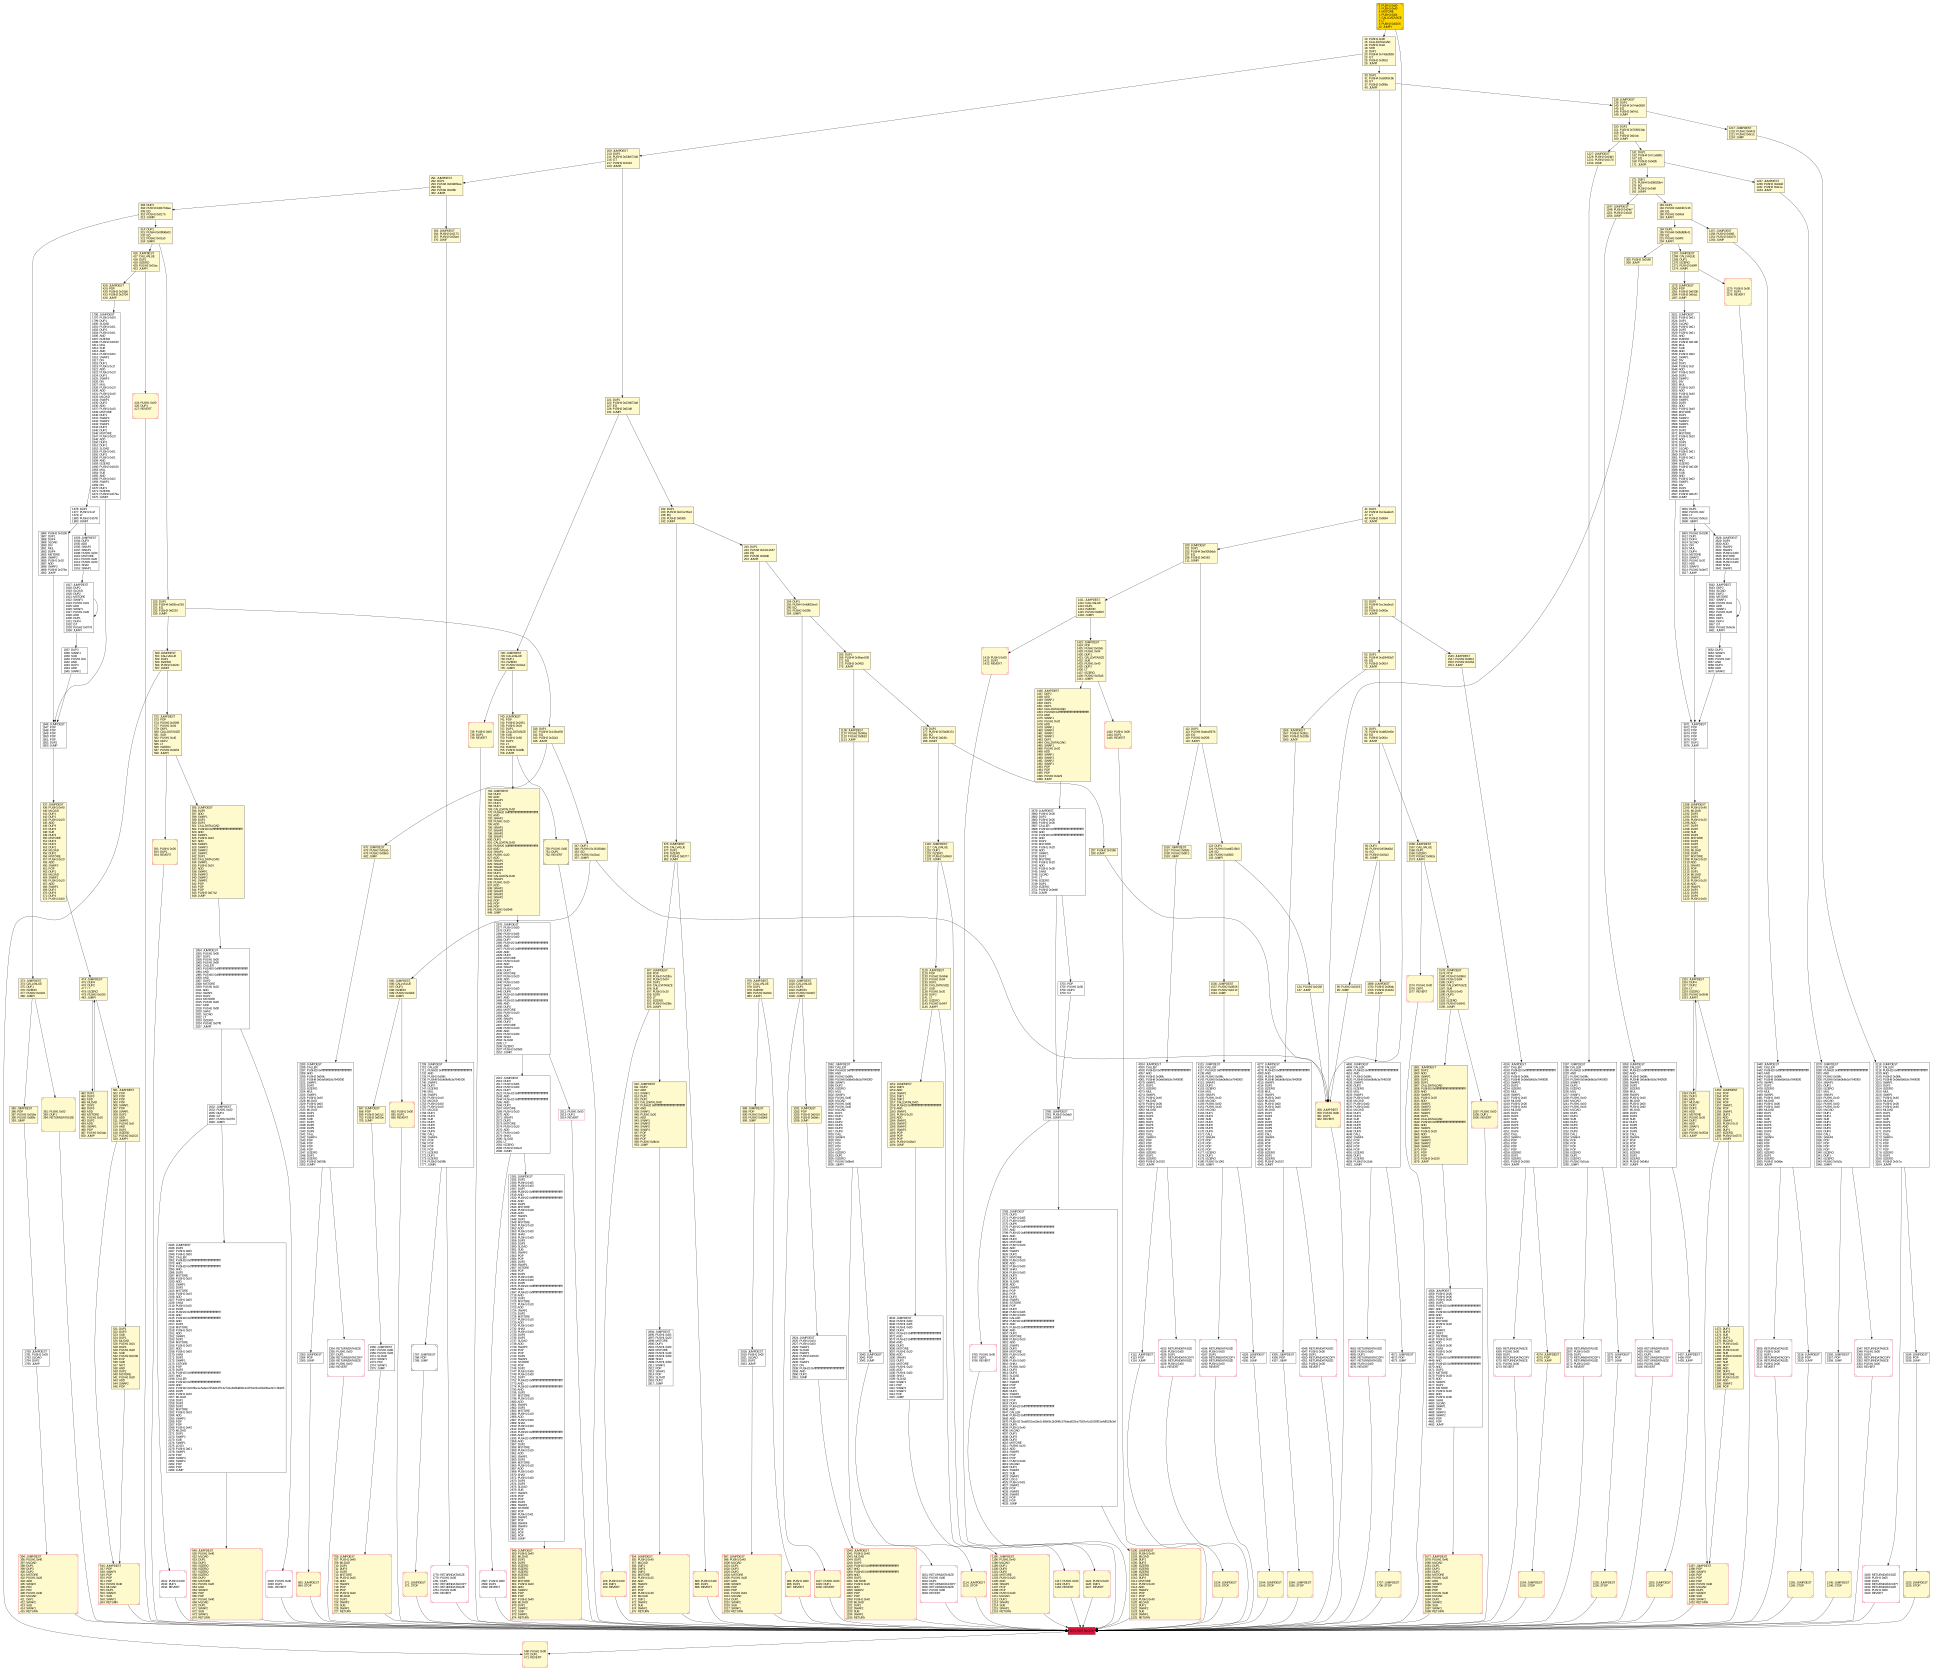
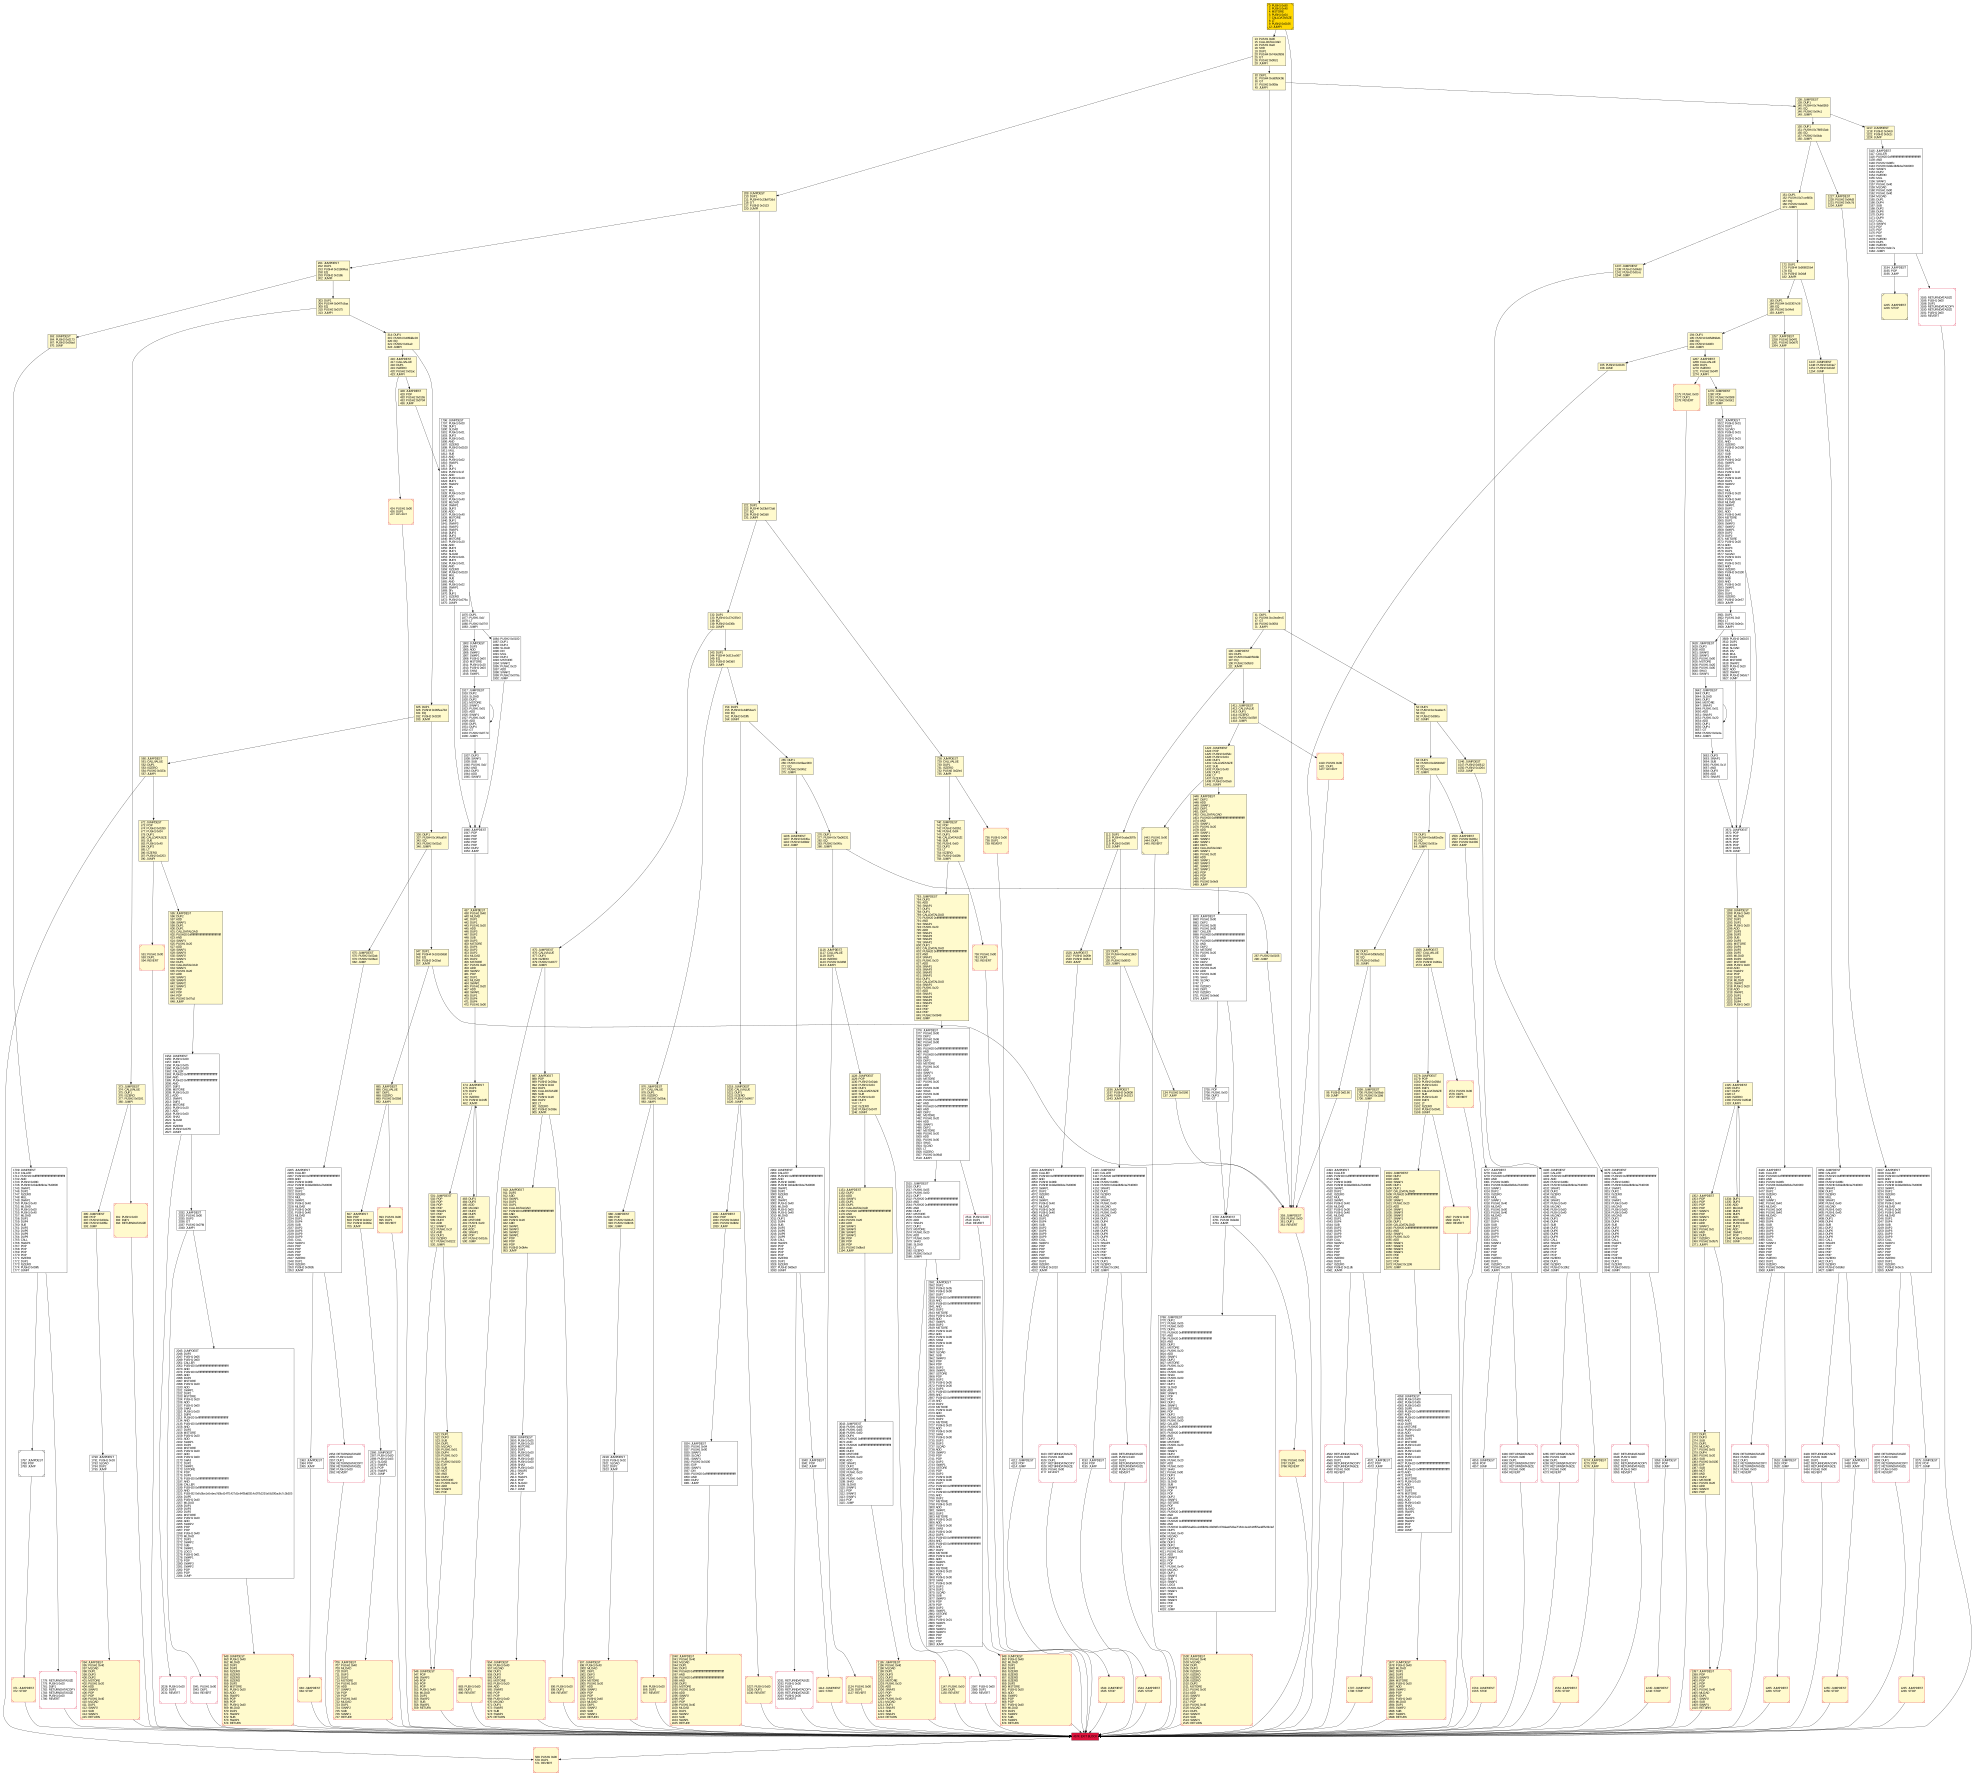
(1118, 735) -> (1155, 841)
(556, 852) -> (985, 958)
(983, 1358) -> (1292, 1463)
(1659, 1629) -> none
